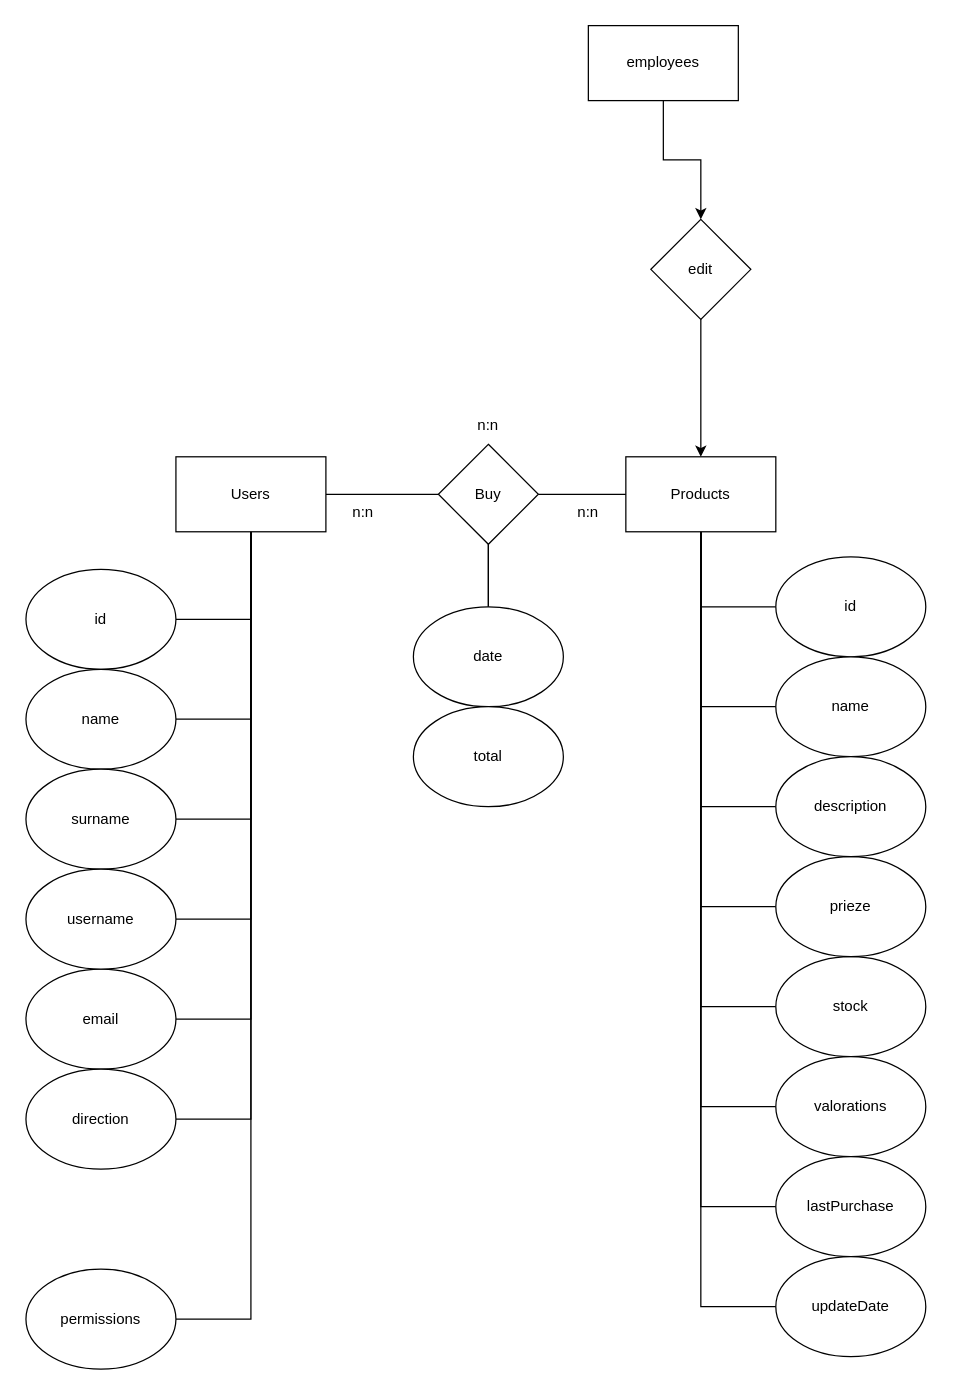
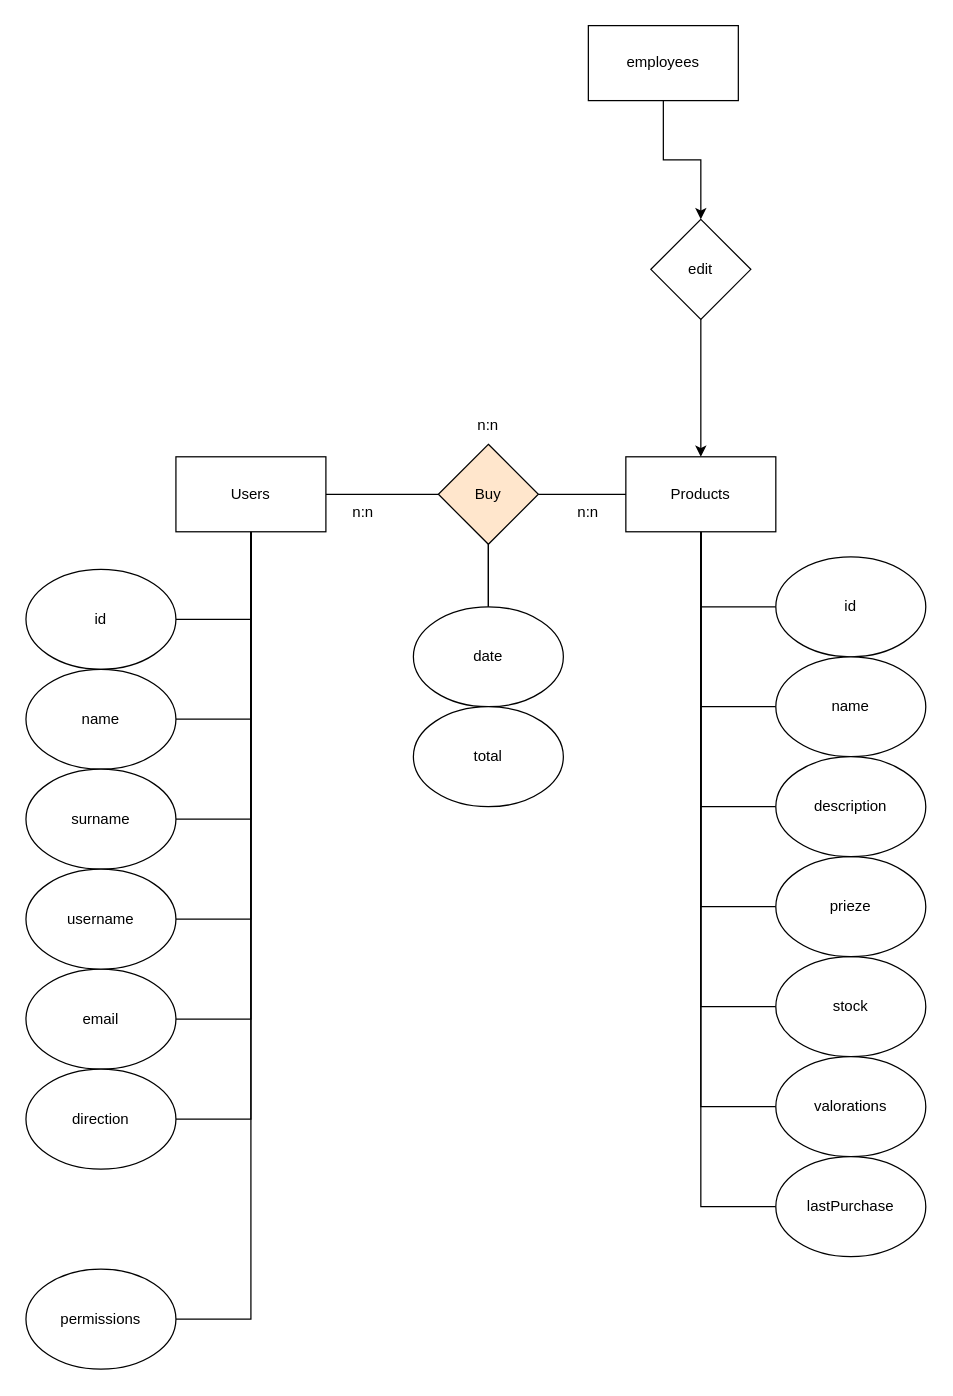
(488, 494) -> (488, 494)
(701, 1295) -> none
(851, 1307) -> none
